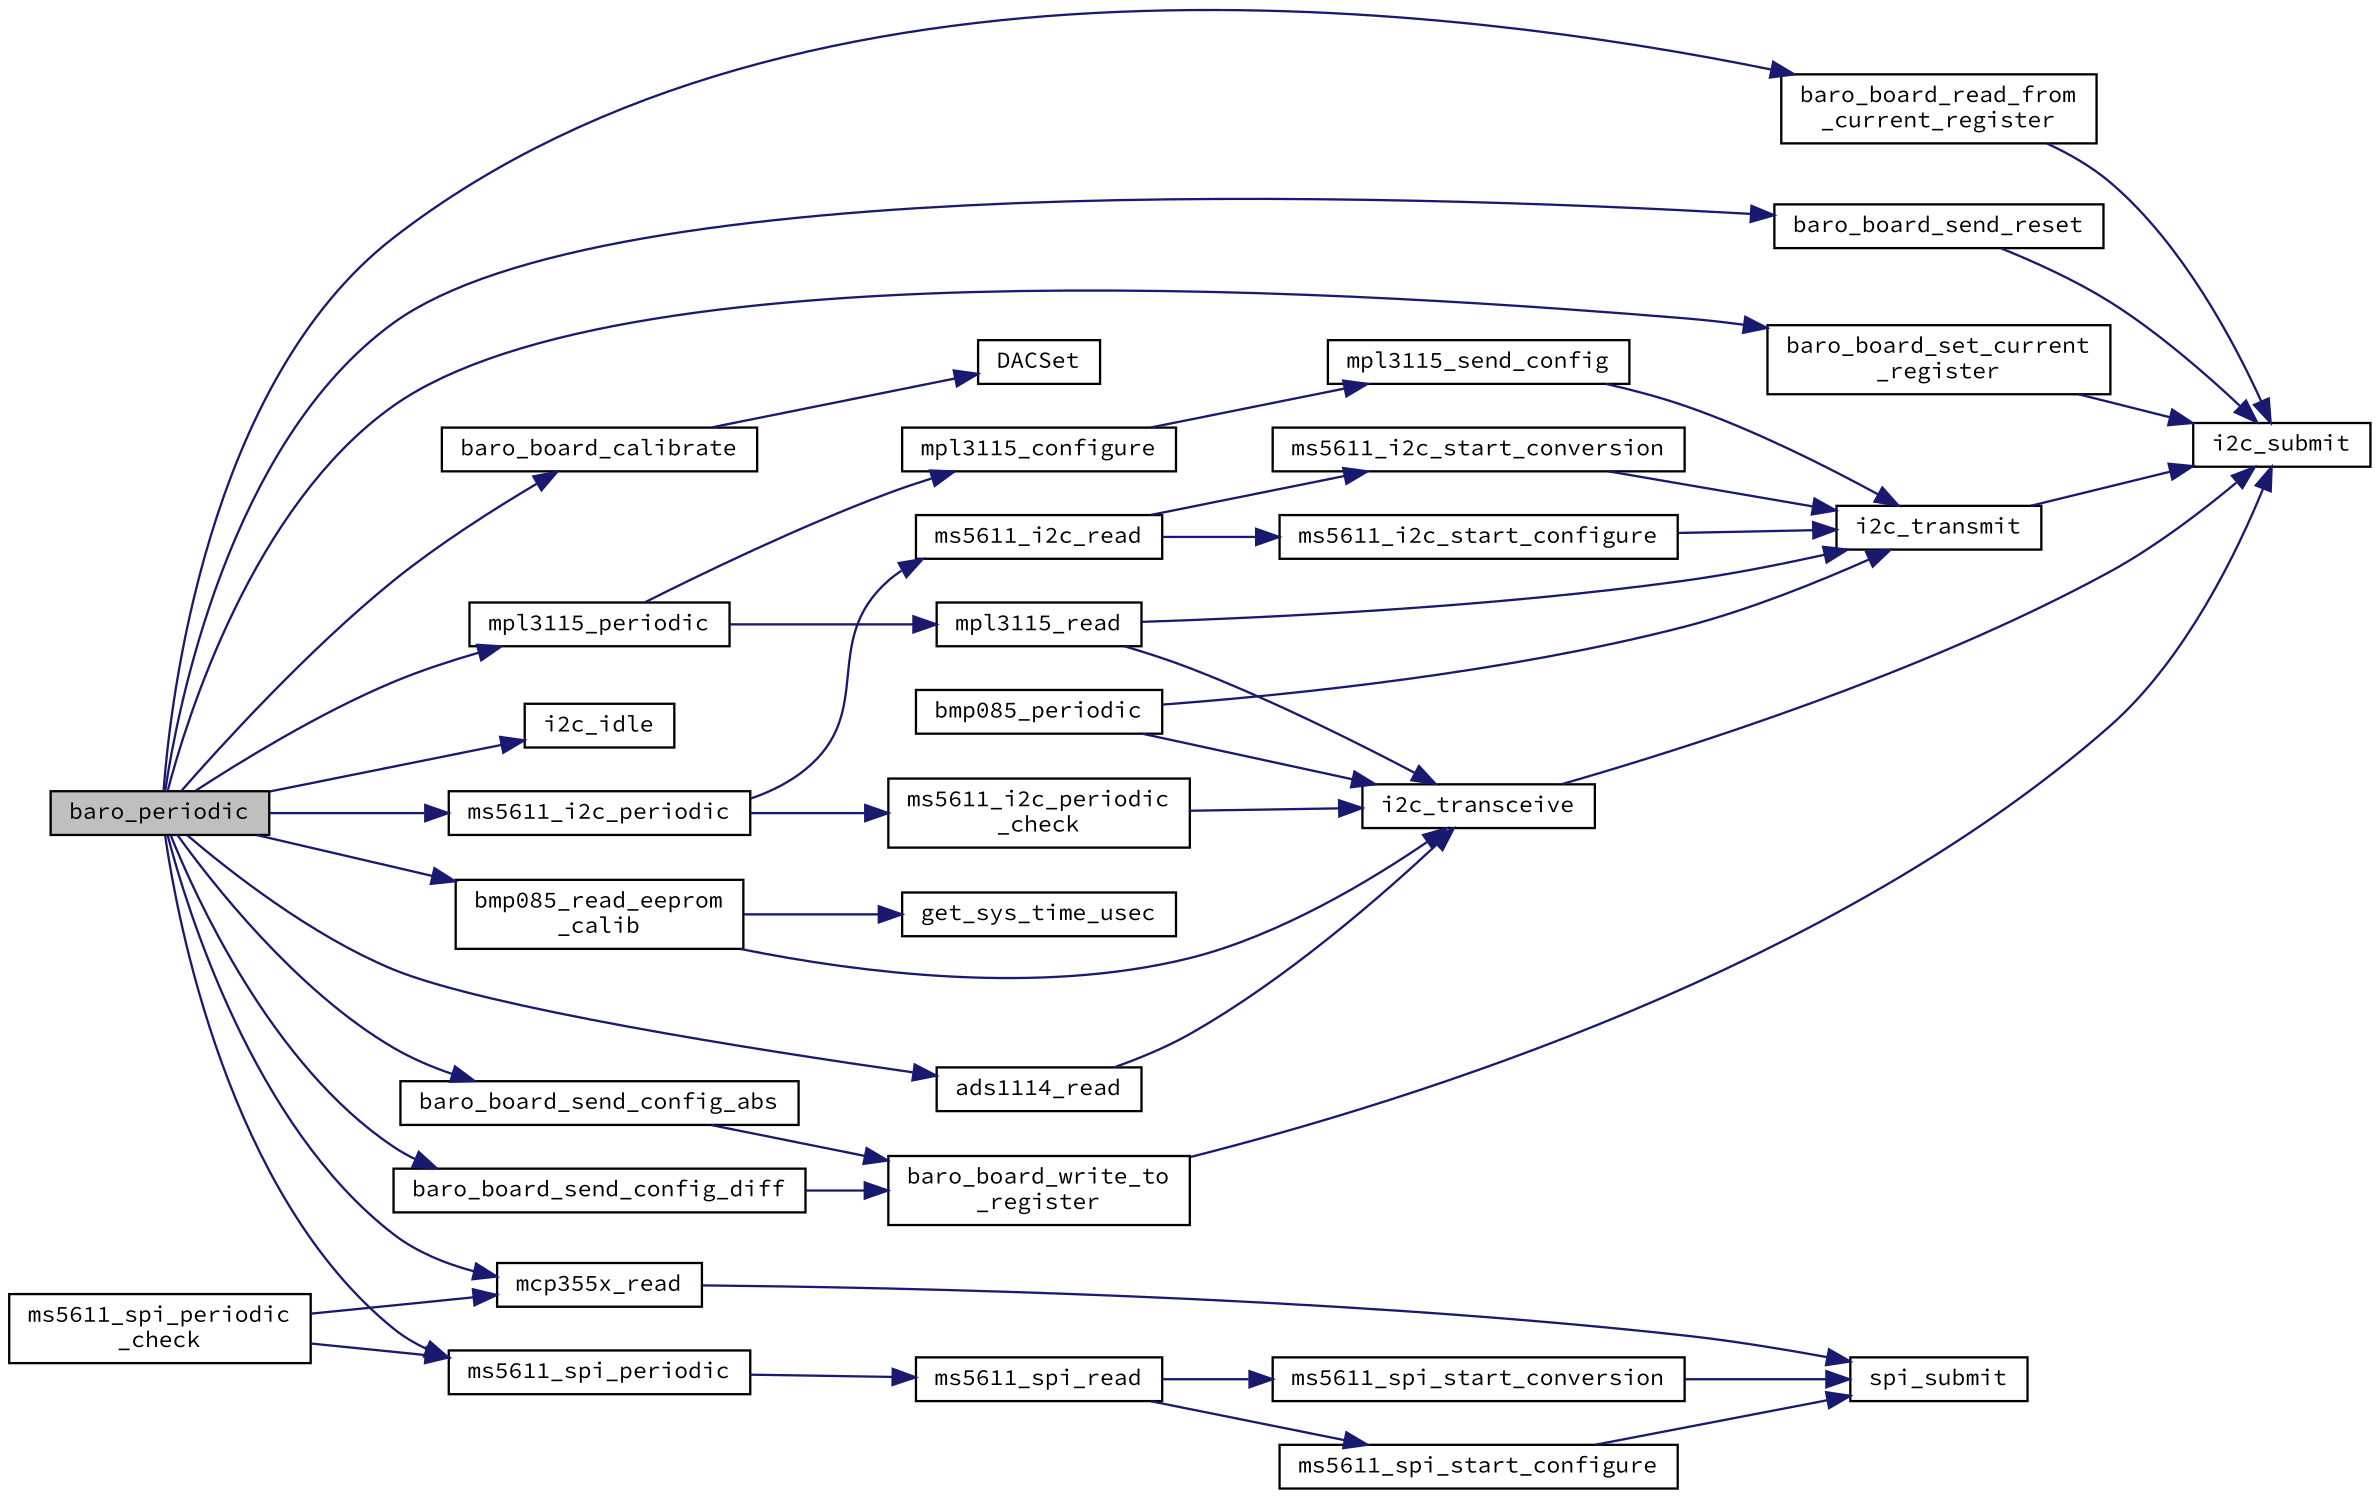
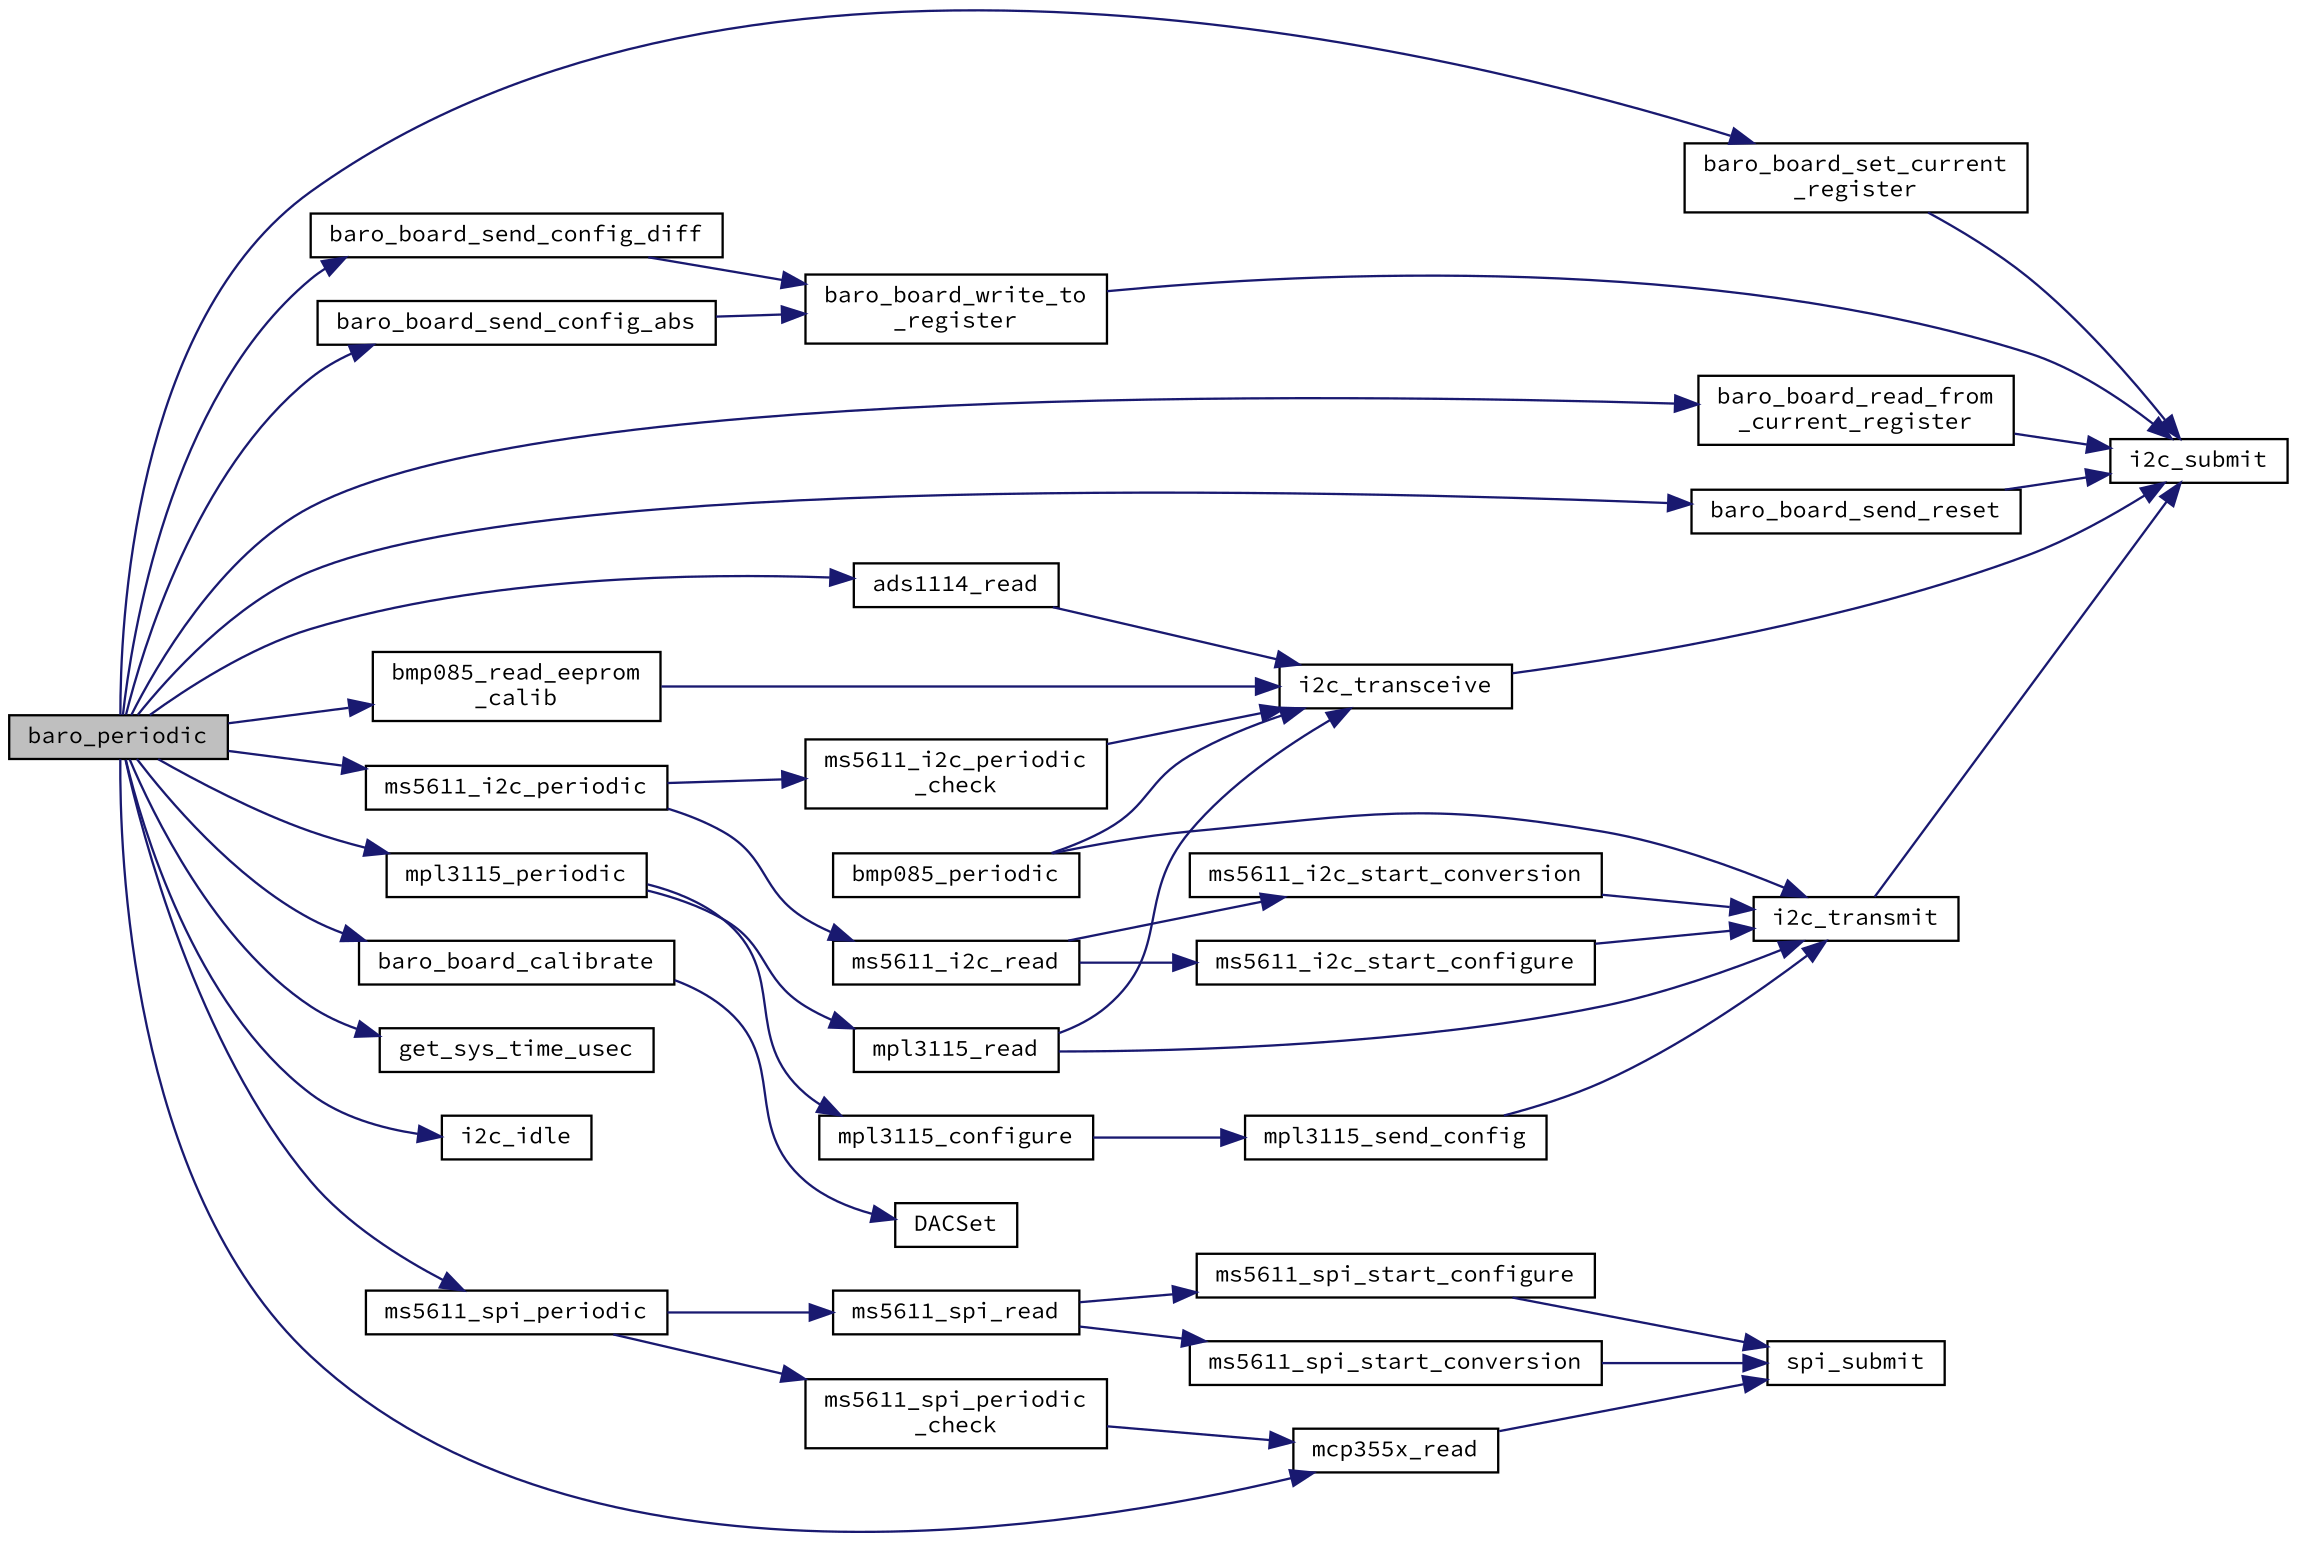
(811, 914) -> (219, 916)
(368, 1349) -> (698, 1354)
